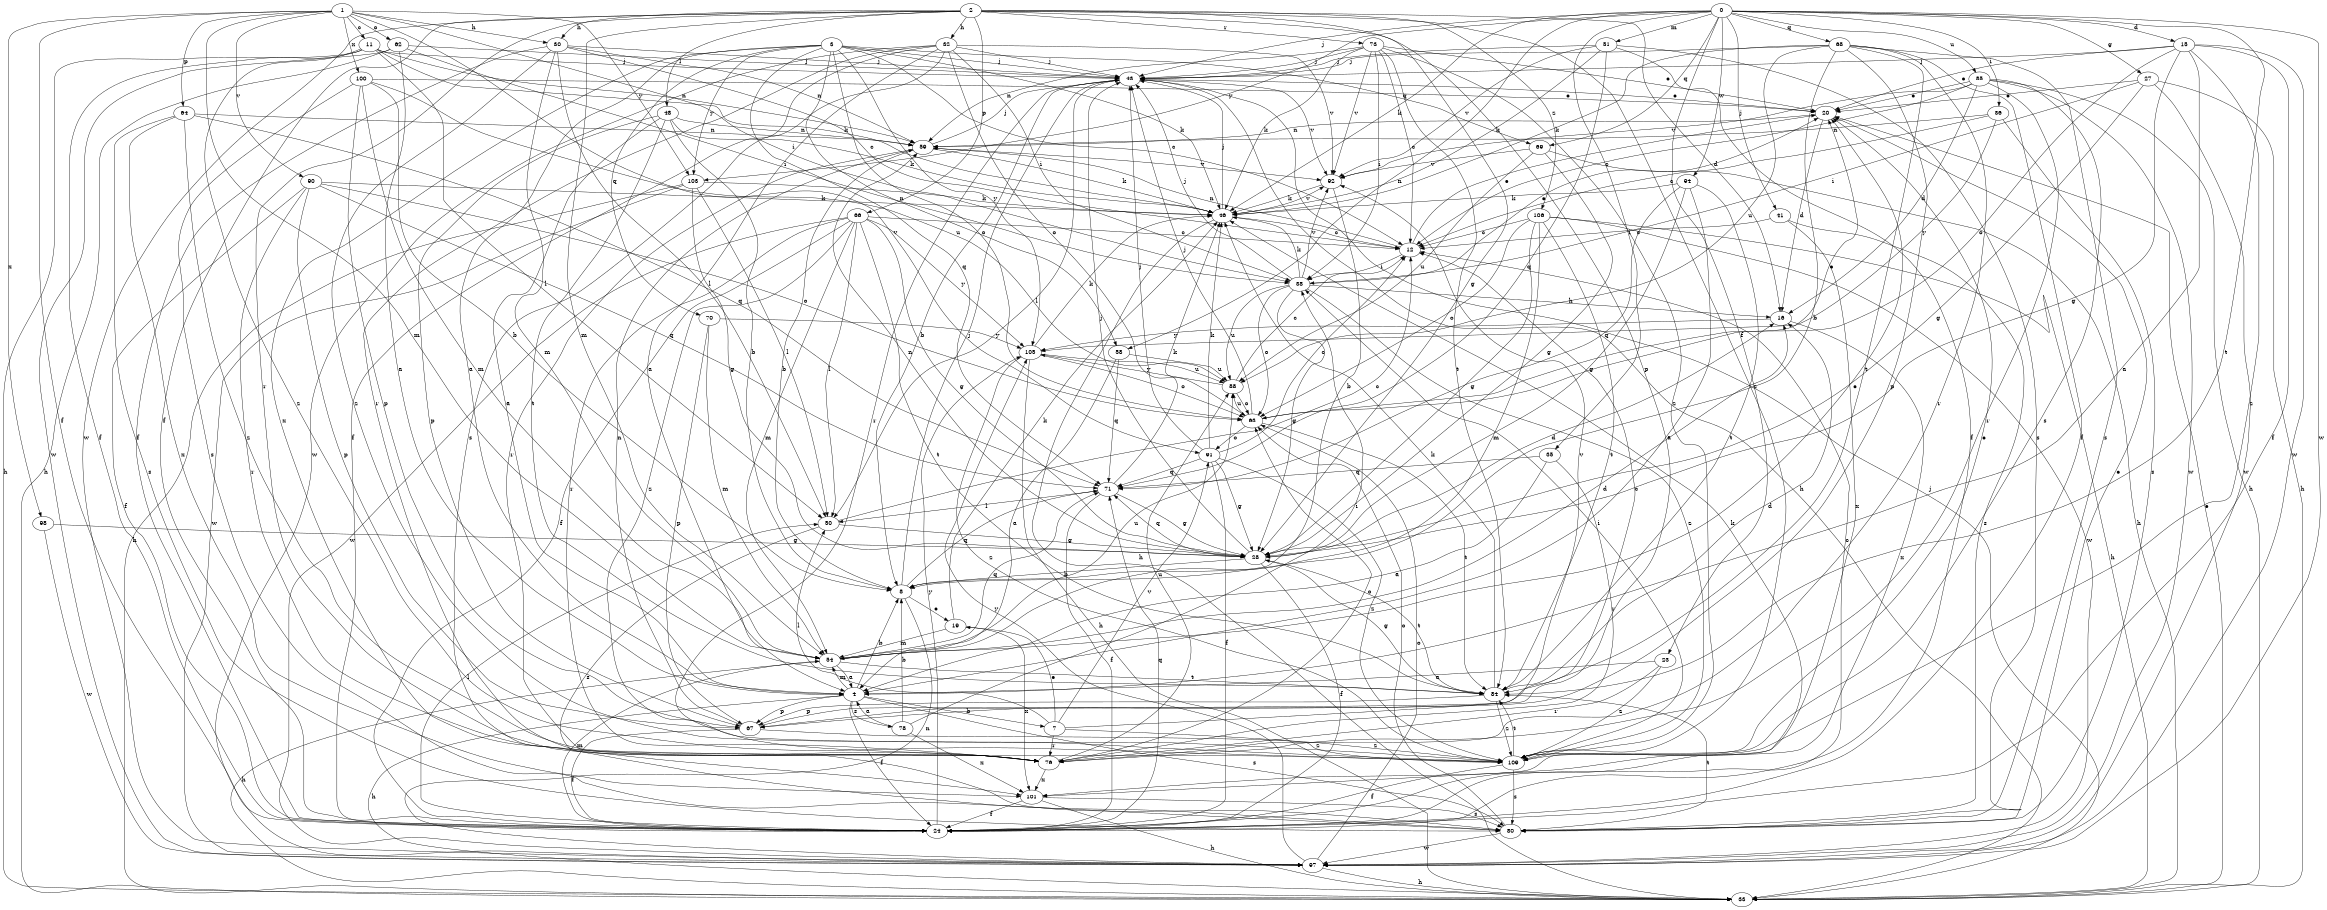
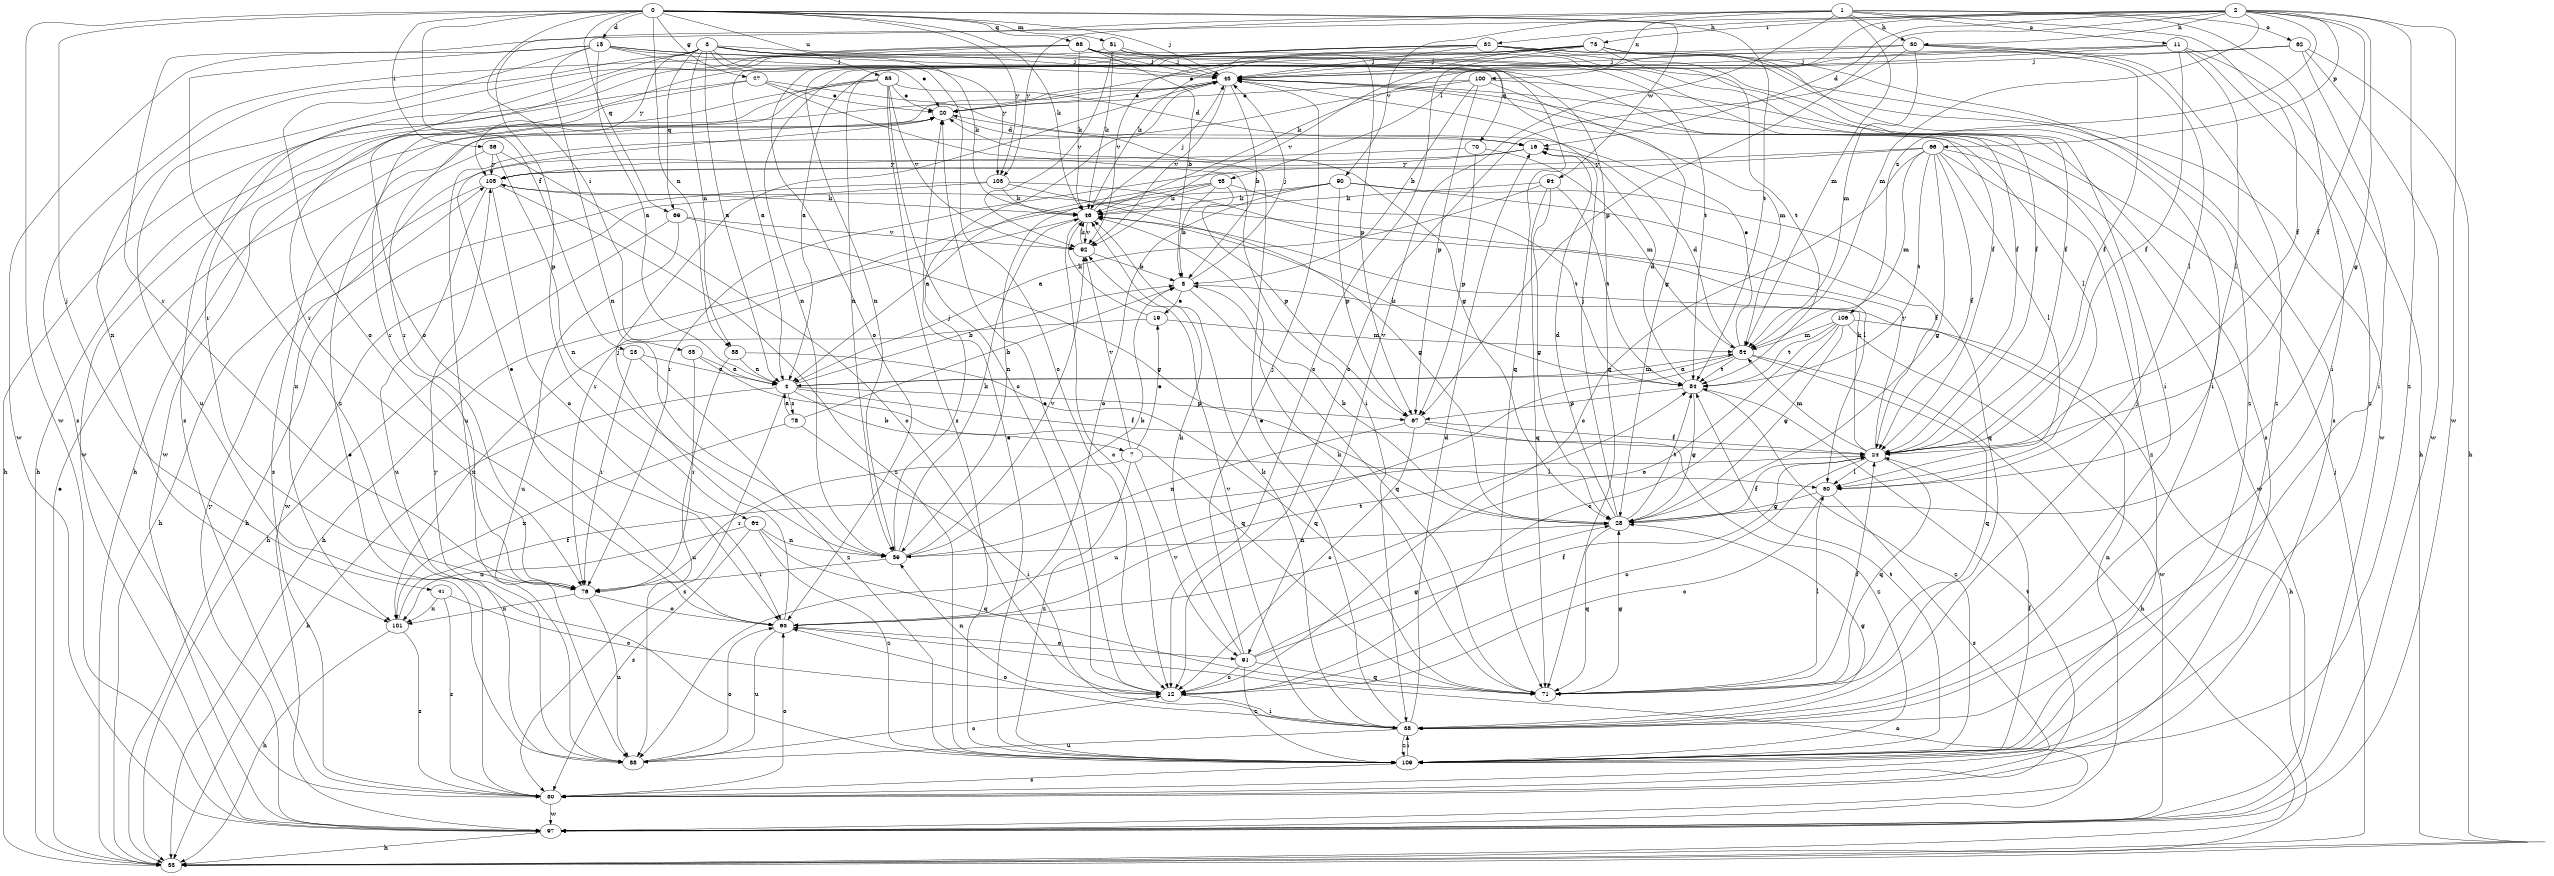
(1398, 122) -> (653, 353)
(1571, 301) -> (1446, 438)
(43, 524) -> none
